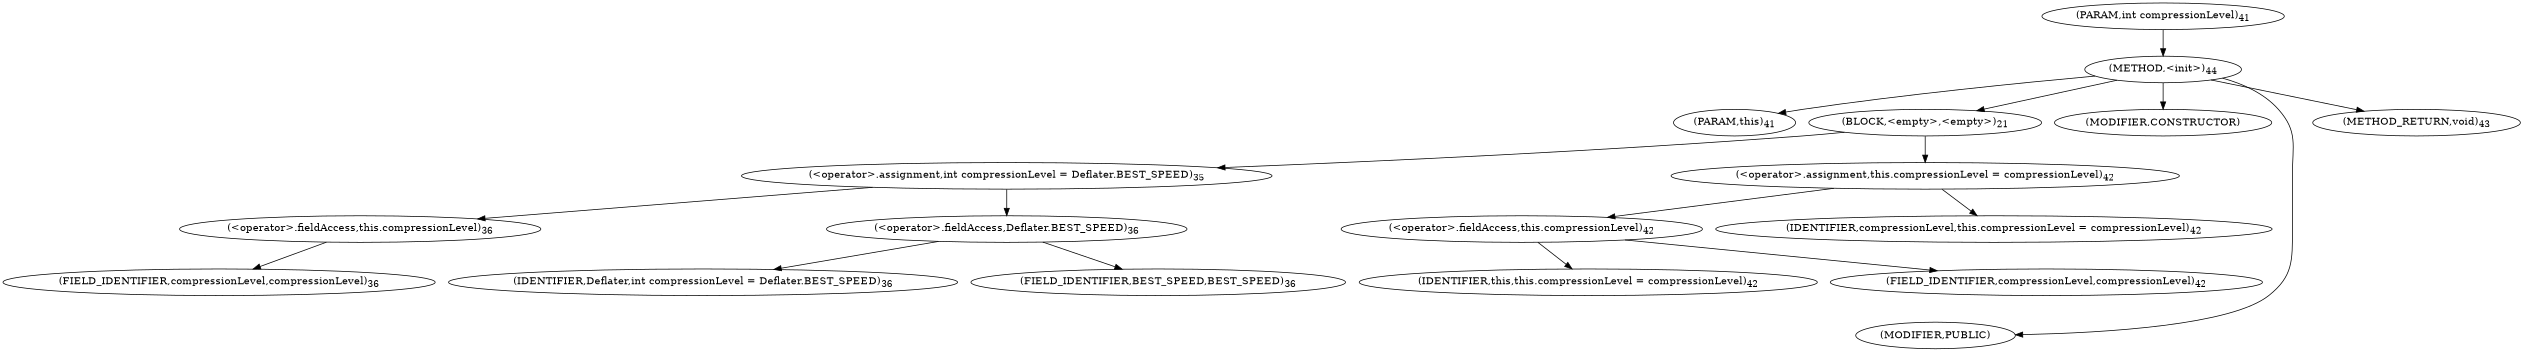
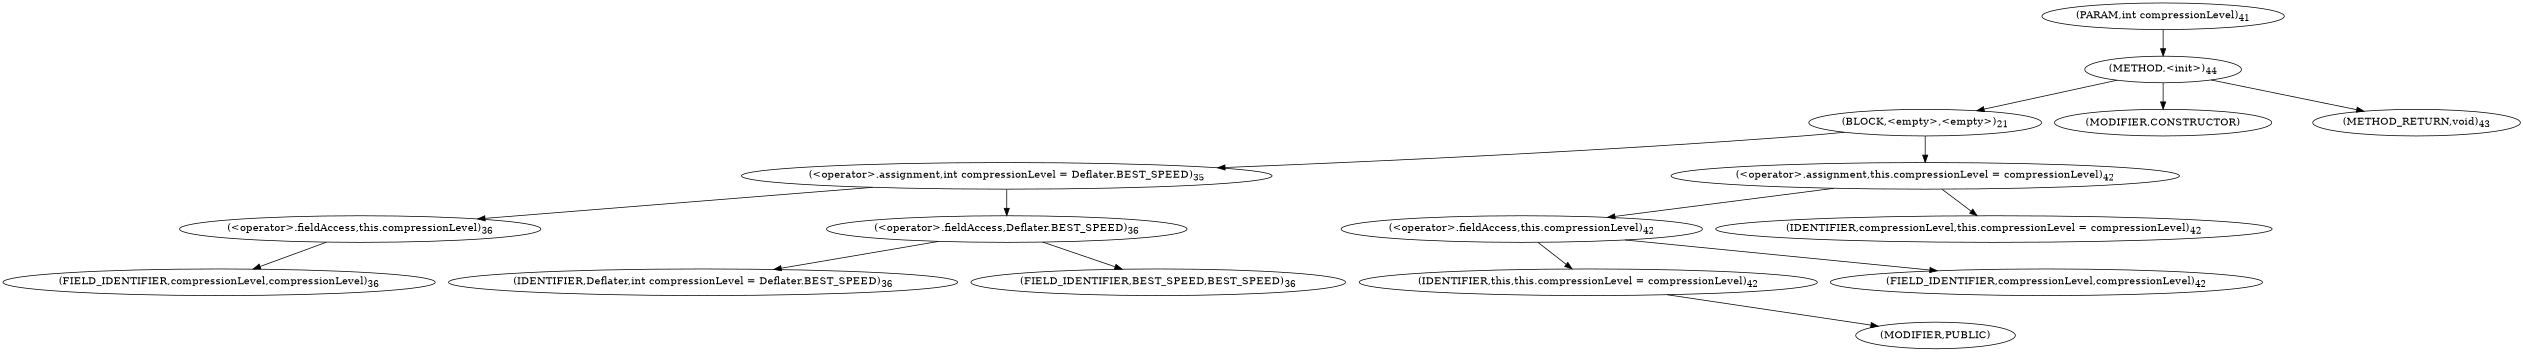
(1735, 123) -> none
(2273, 292) -> (1769, 310)
